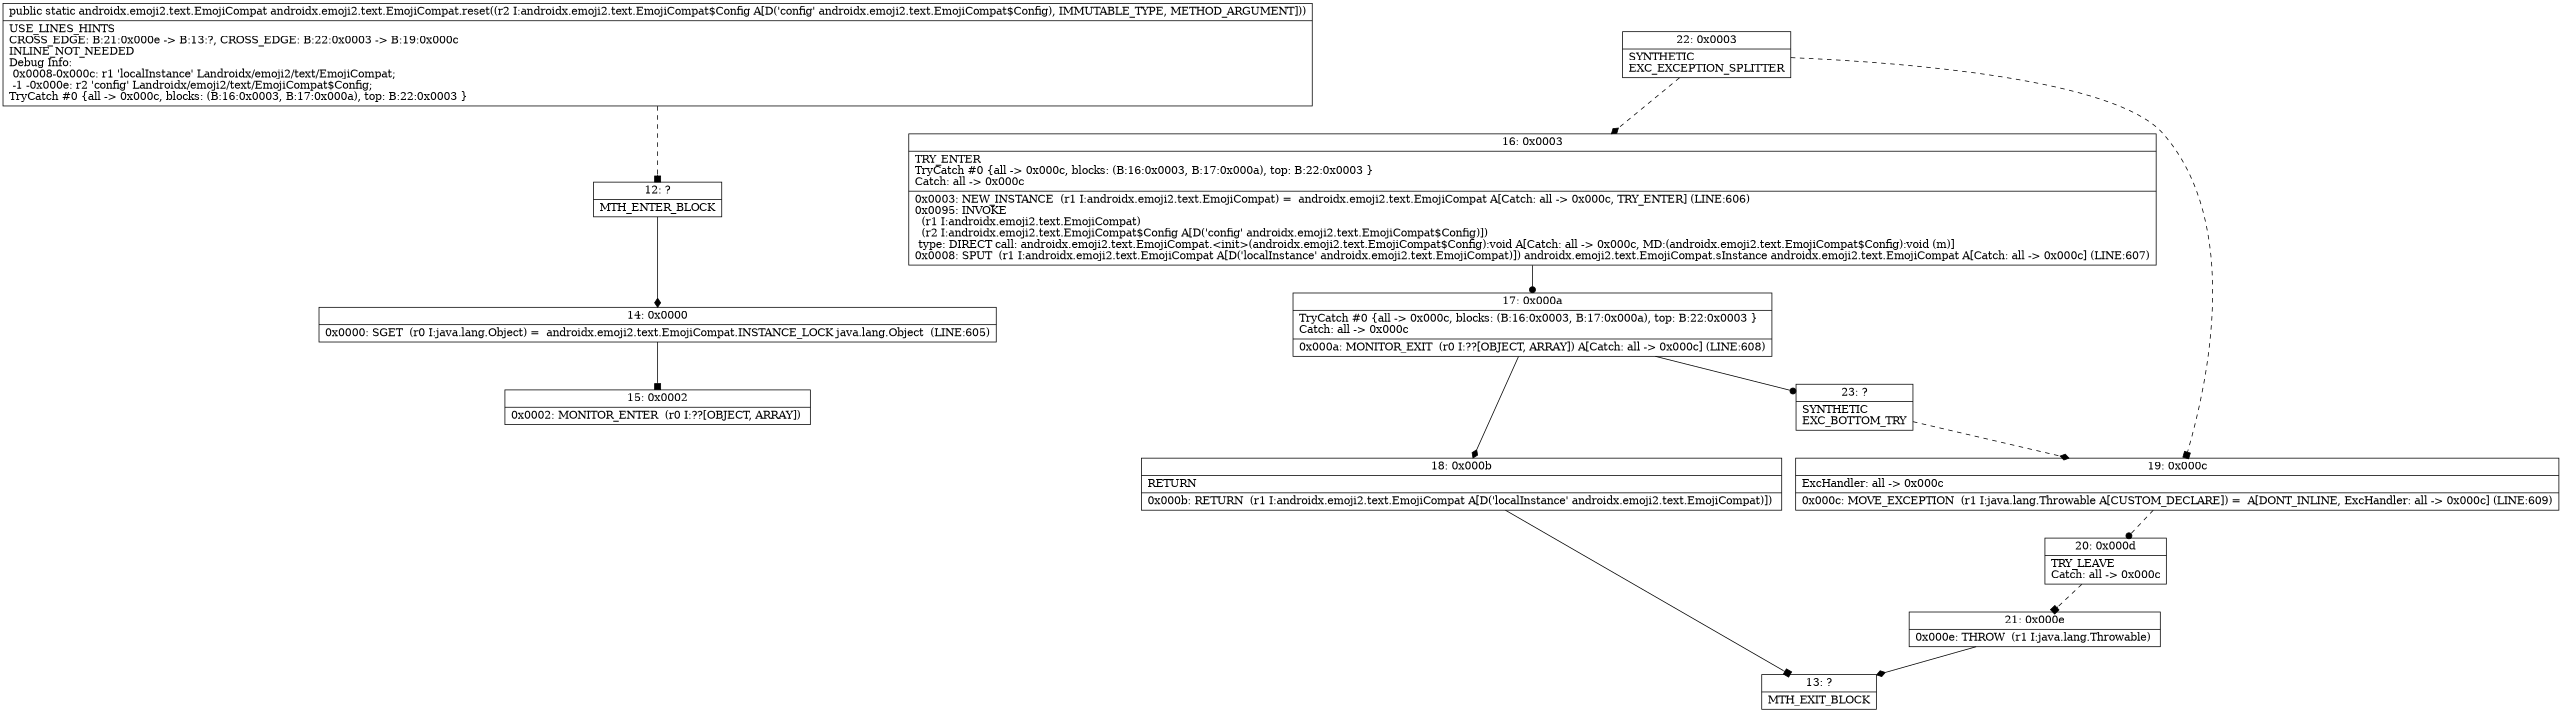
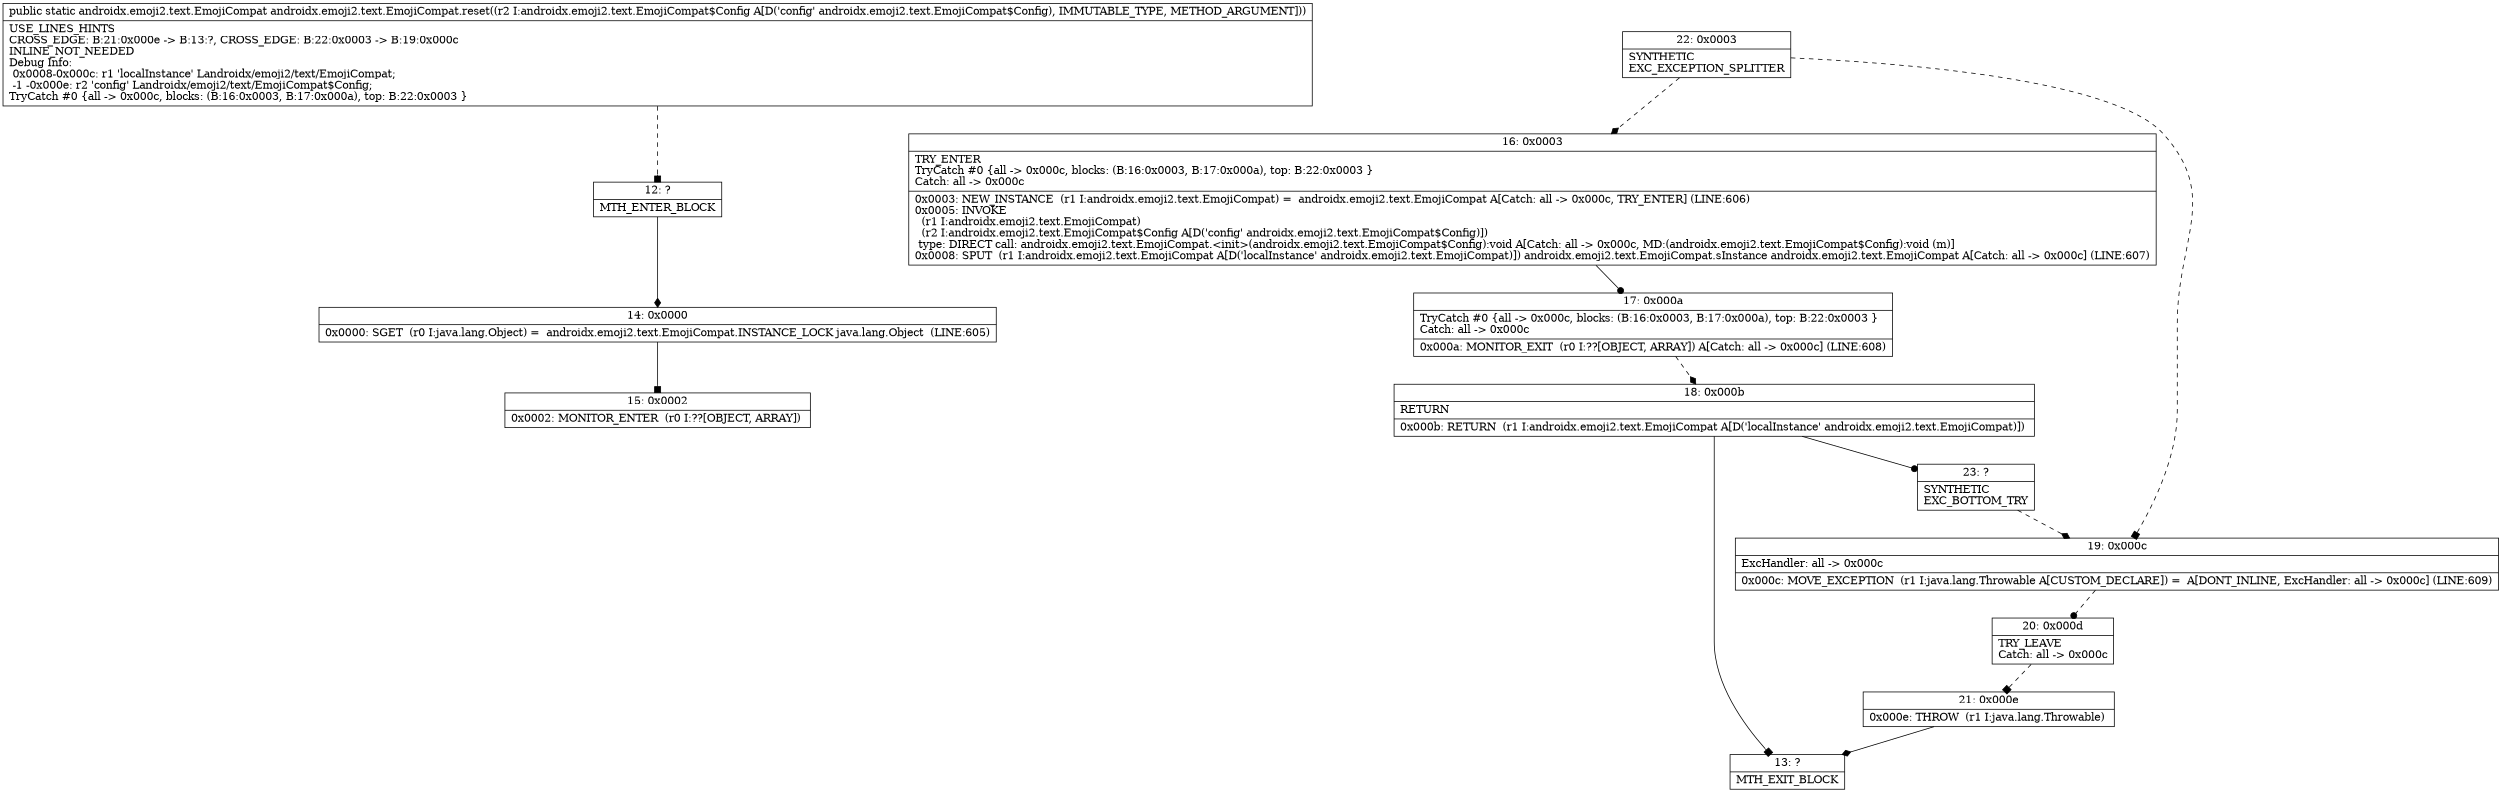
(964, 211) -> (964, 211)
(1723, 373) -> (1857, 452)
(1498, 403) -> (1683, 367)
